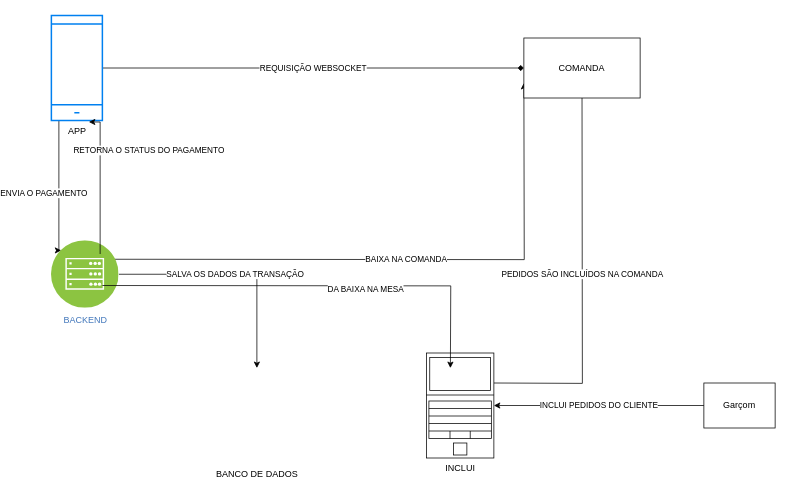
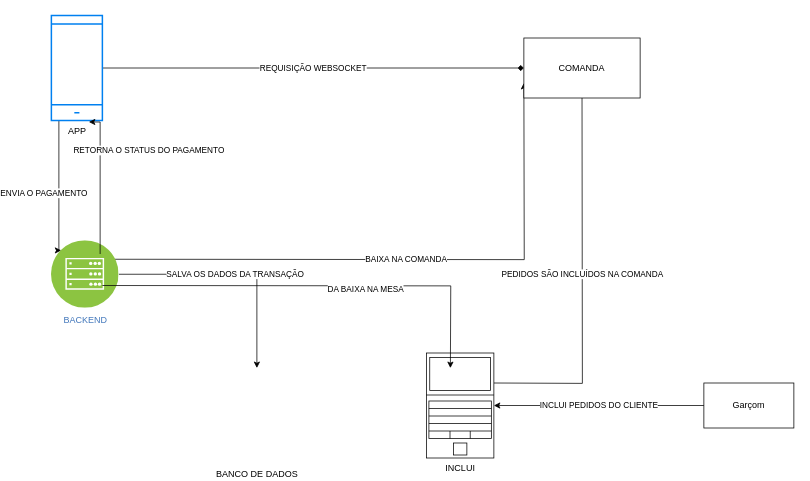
(740, 405) -> (749, 405)
